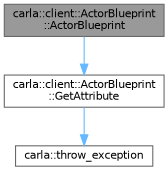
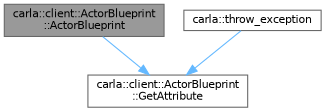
(84, 121) -> (218, 49)
